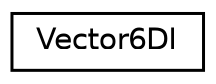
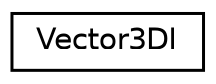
(108, 42) -> (108, 42)
